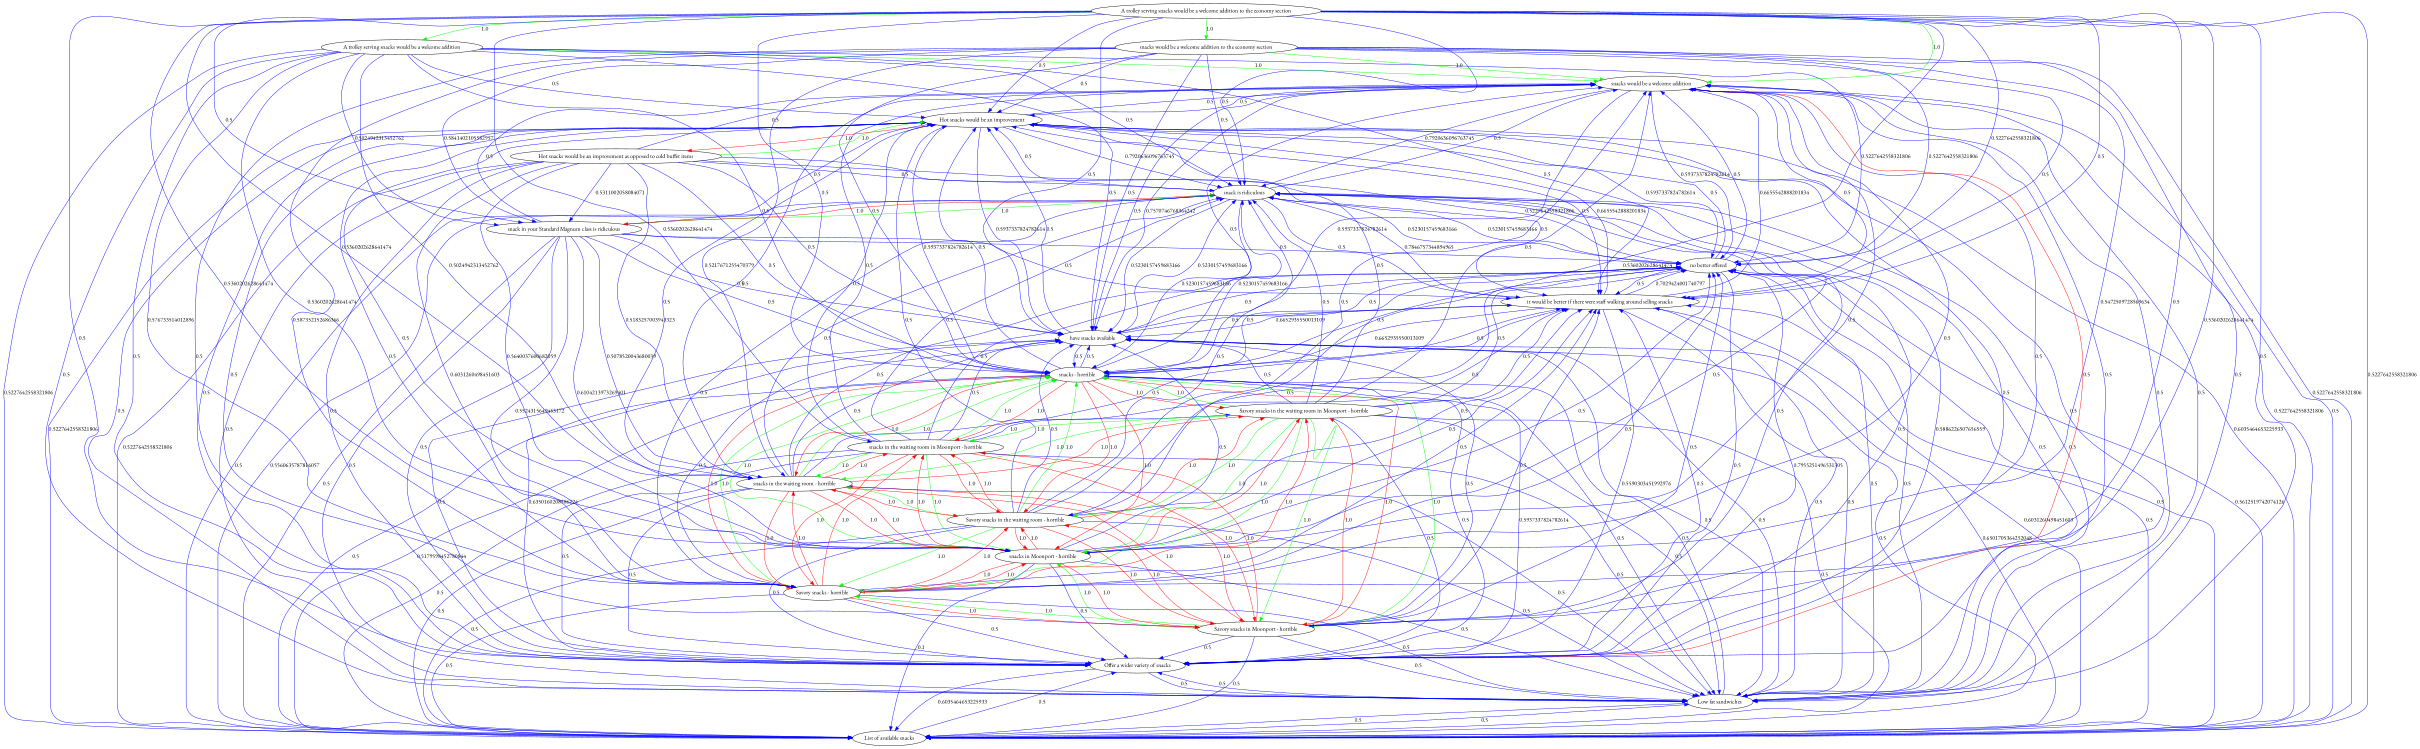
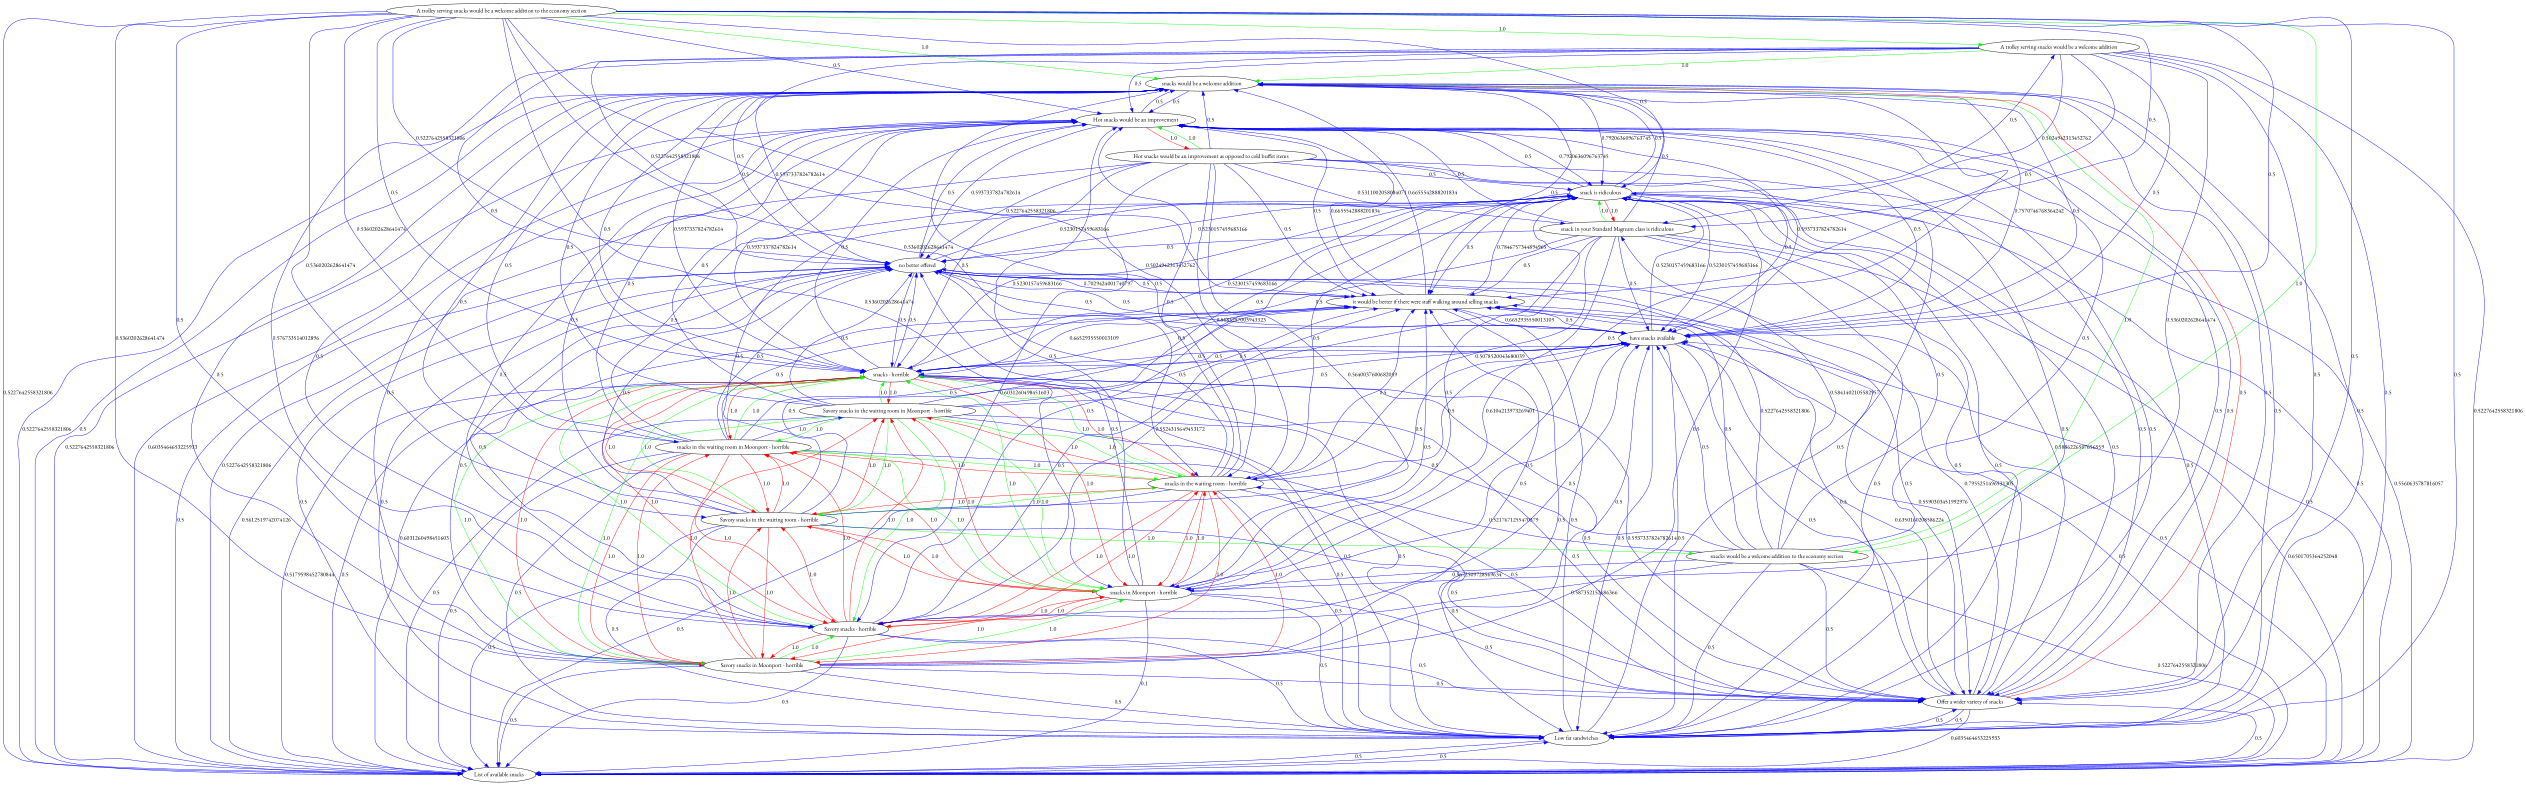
(868, 62) -> (1865, 183)
(920, 556) -> (1233, 543)
